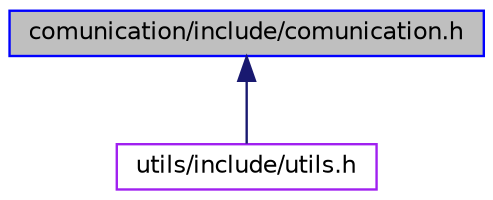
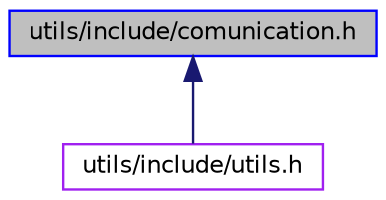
(247, 33) -> (193, 33)
